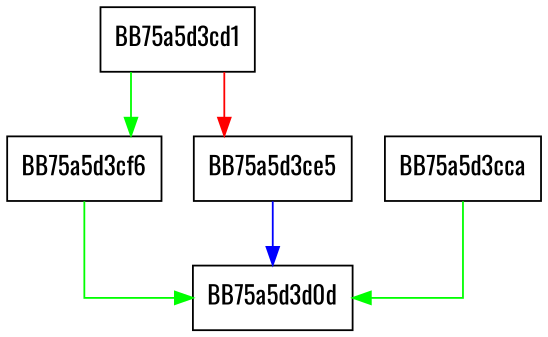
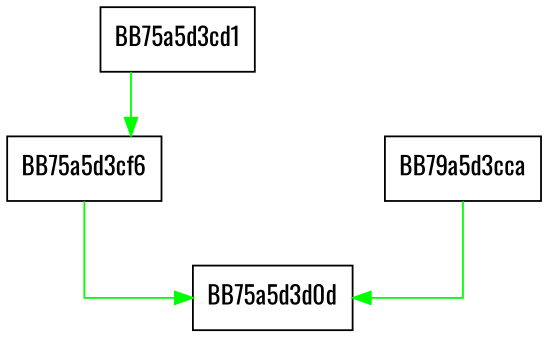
(273, 169) -> none
(463, 169) -> (463, 169)
